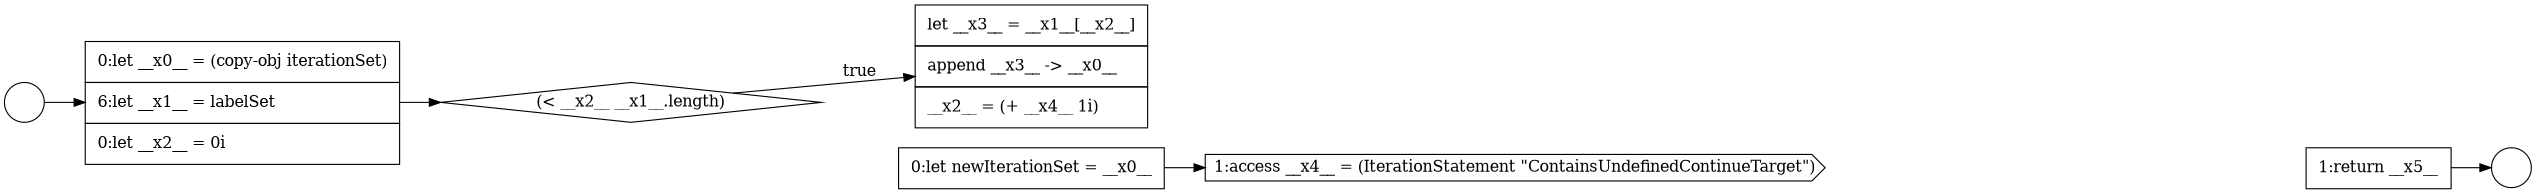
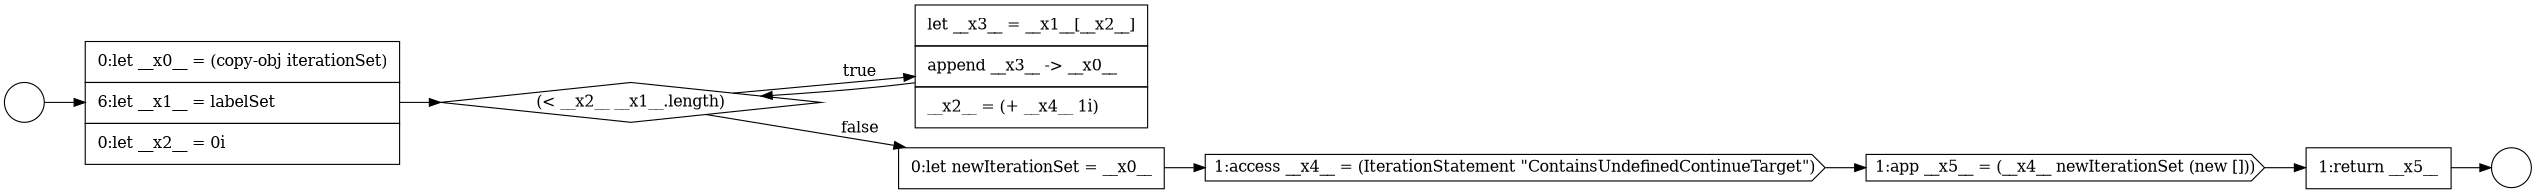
none -> (844, 90)
none -> (800, 130)
none -> (2065, 168)
